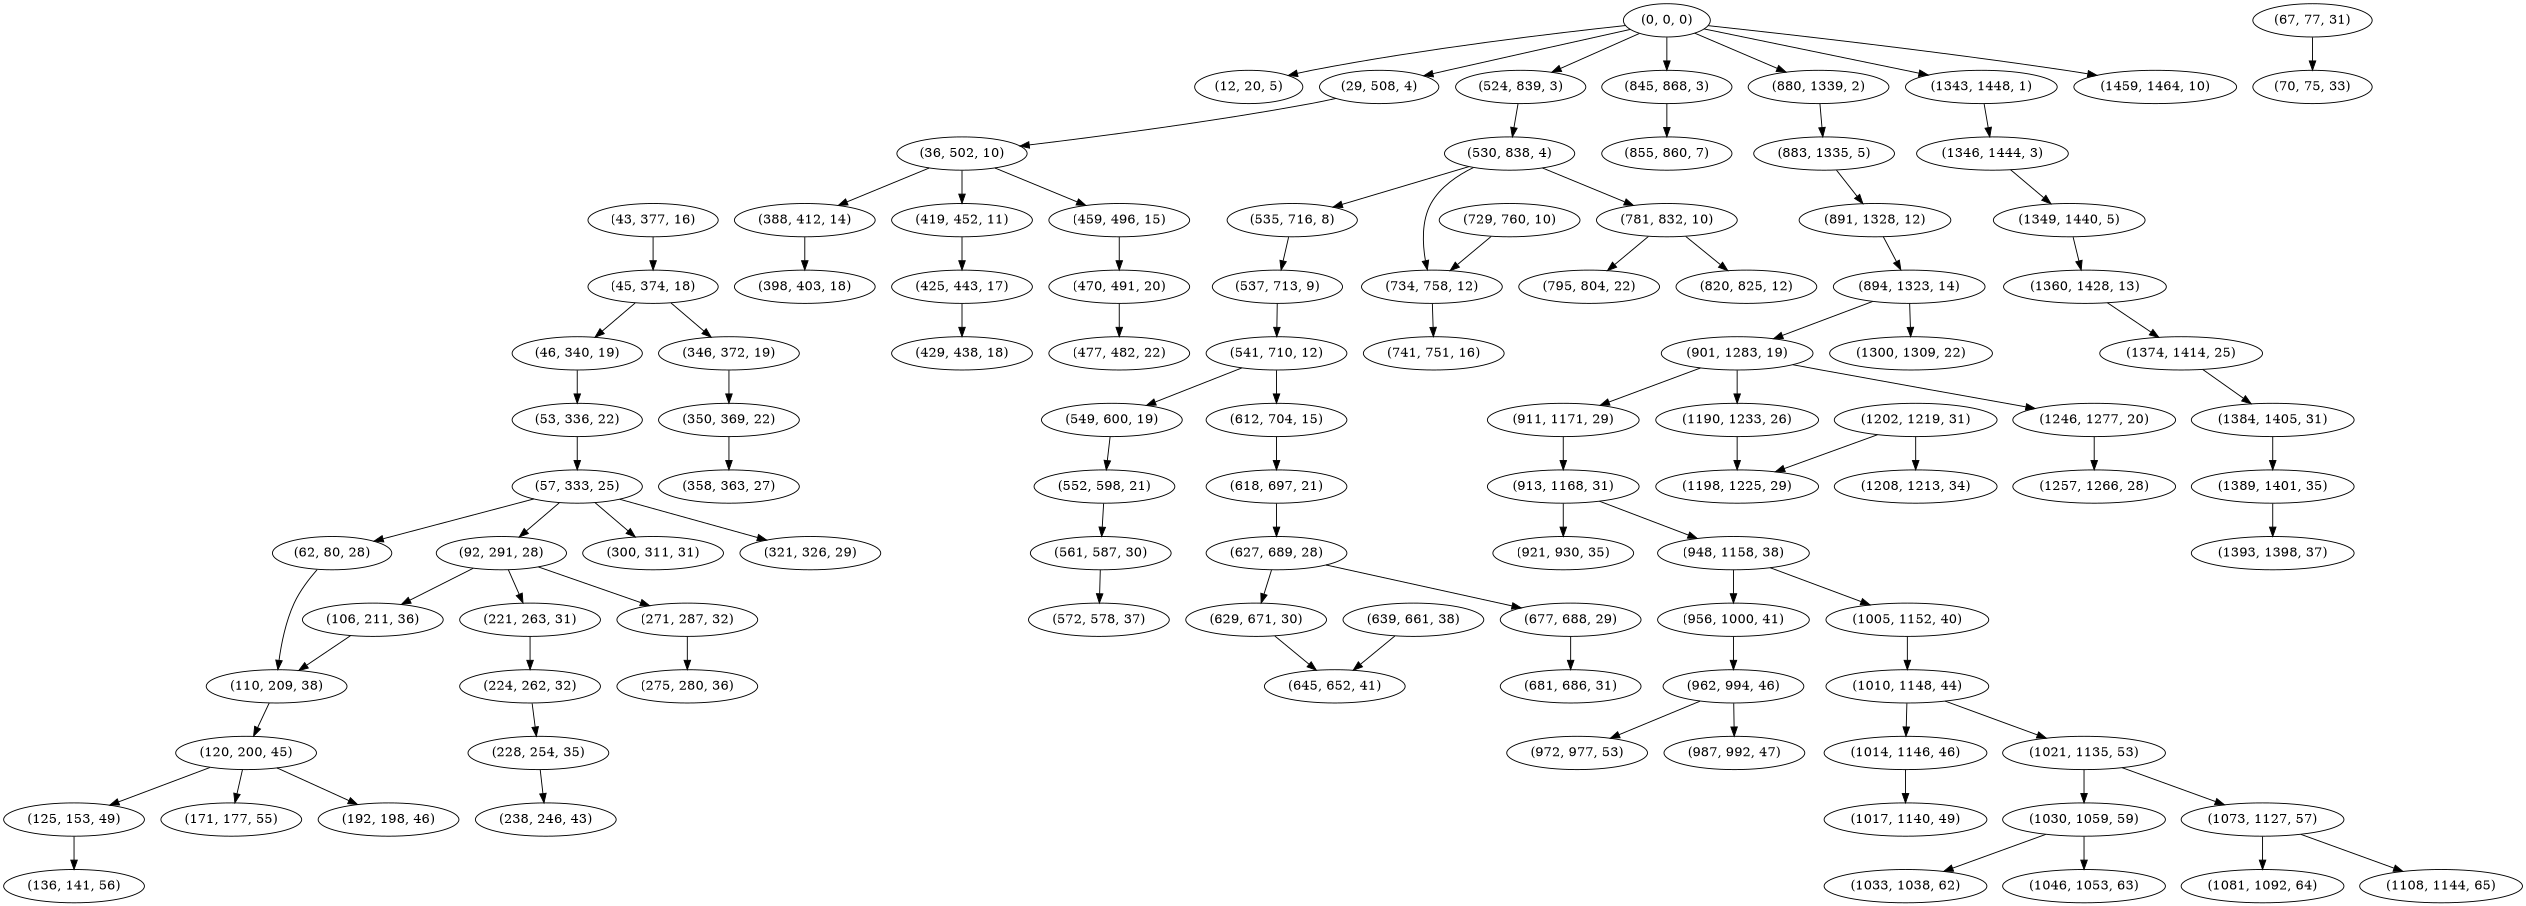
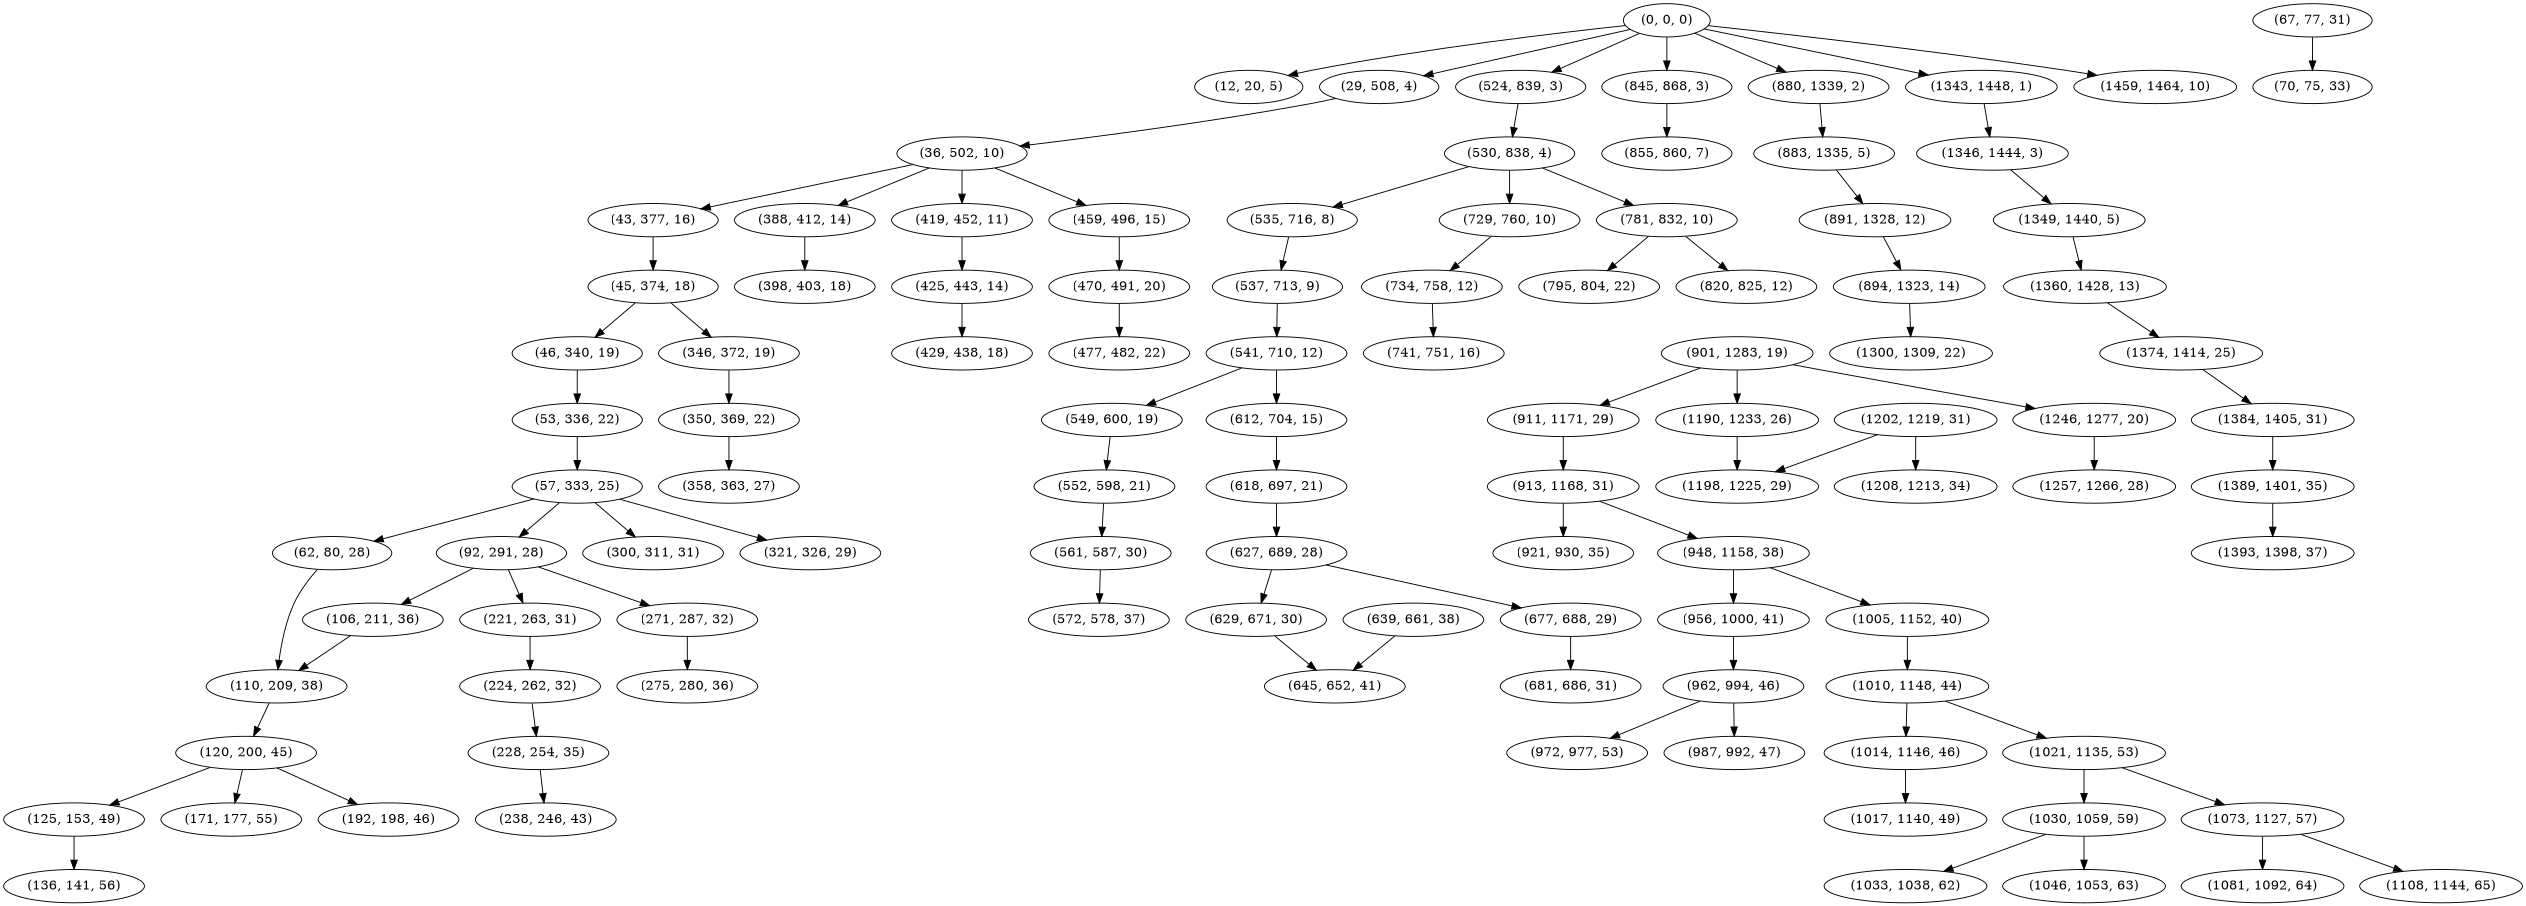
none -> (811, 186)
(1431, 204) -> (1510, 182)
(962, 287) -> (962, 287)
(1828, 318) -> none
